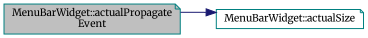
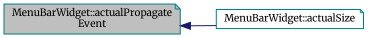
(193, 12) -> (203, 26)
